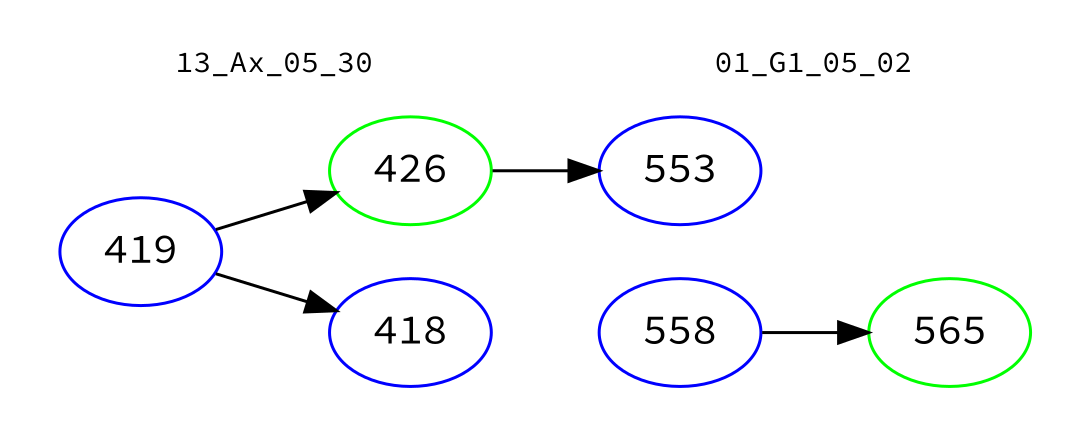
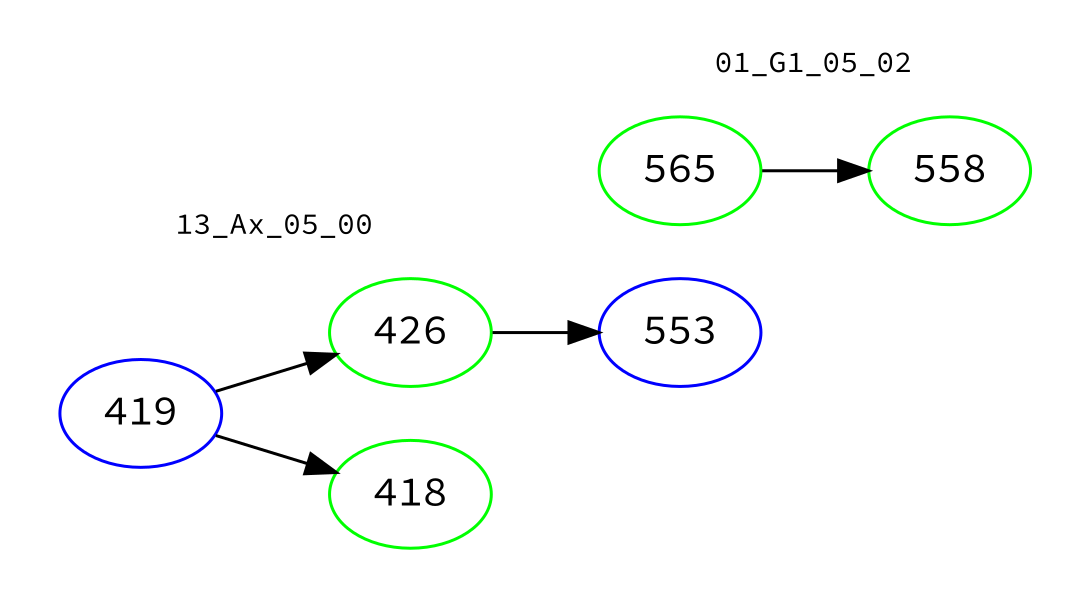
(276, 64) -> (276, 226)
(410, 333) -> (410, 494)
(680, 333) -> (950, 171)
(800, 333) -> (800, 171)
